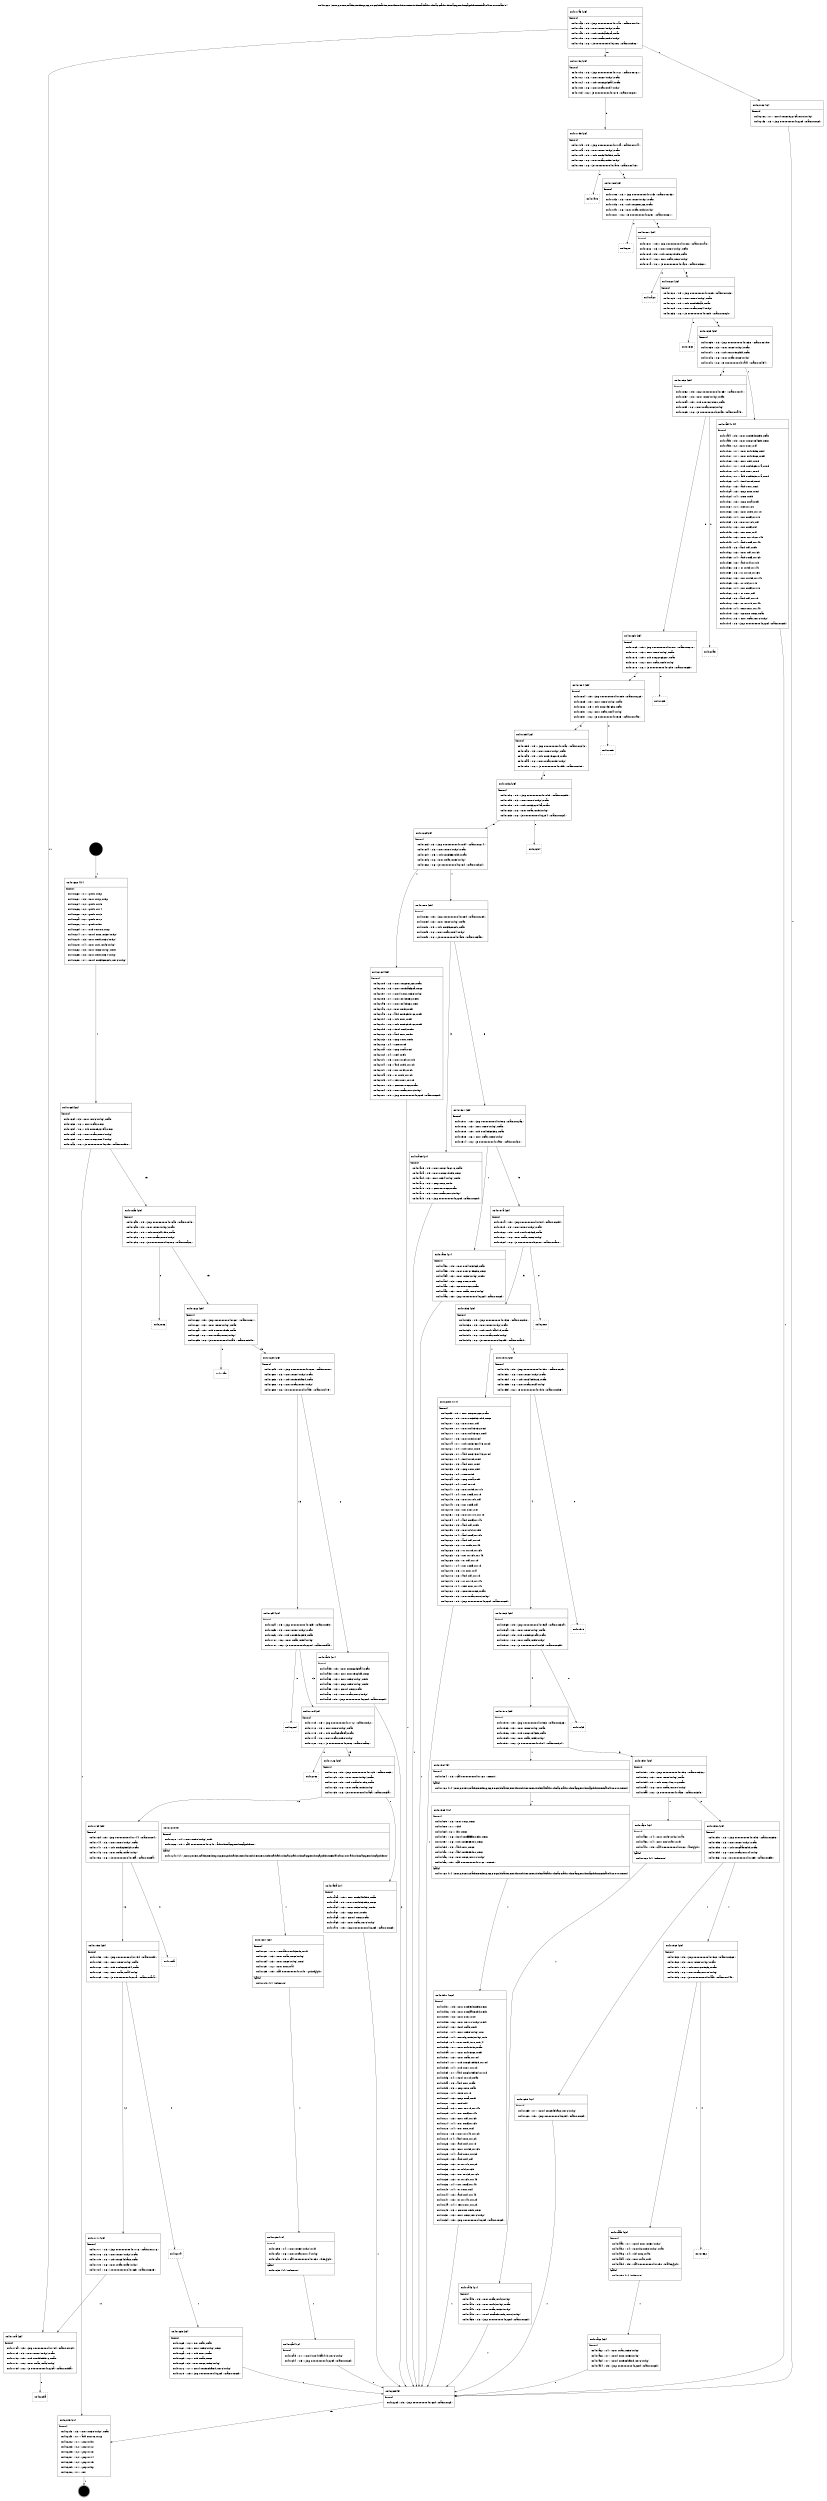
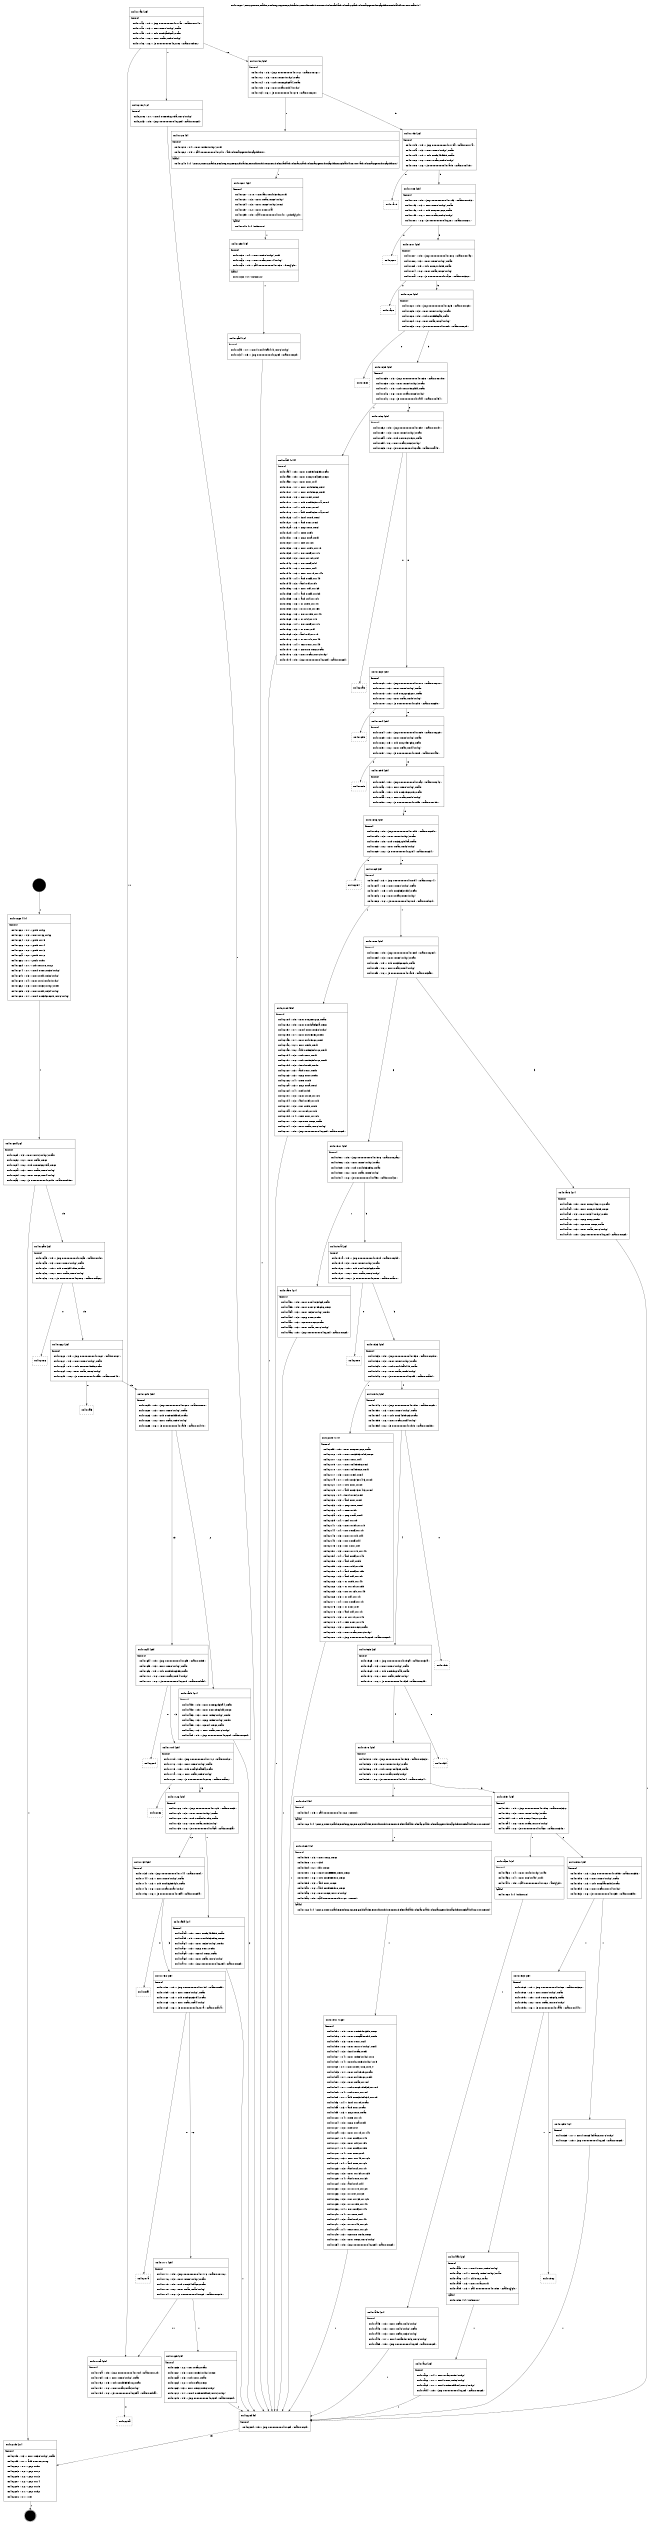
none -> (285, 113)
(125, 1907) -> (169, 1943)
(187, 2292) -> (195, 2324)
